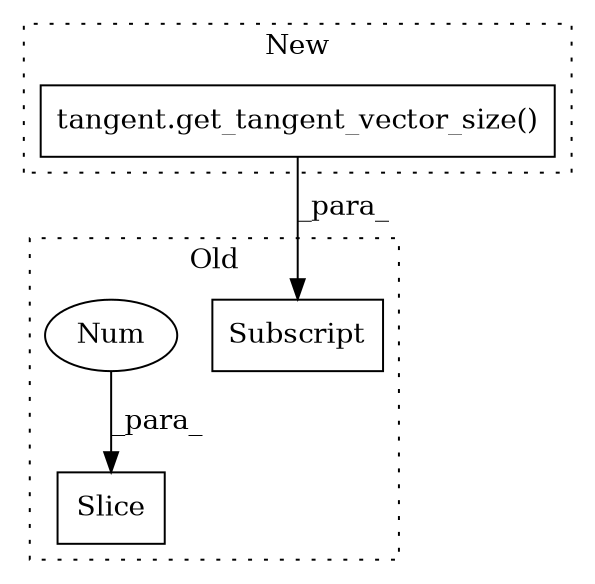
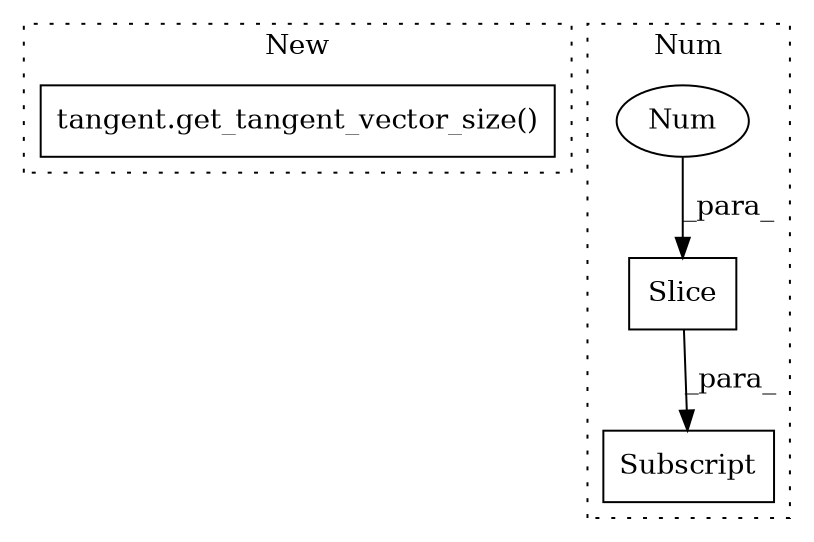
(298, 218) -> (685, 370)
(214, 261) -> (689, 47)
